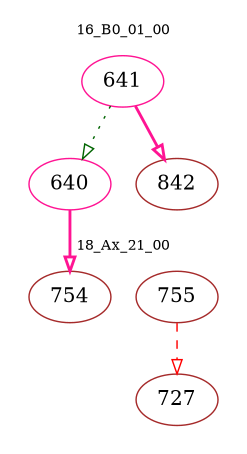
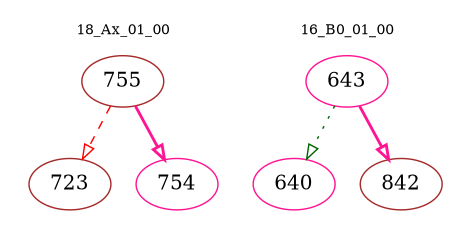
(123, 81) -> (347, 81)
(70, 241) -> (146, 126)
(124, 246) -> (124, 31)
(70, 297) -> (177, 184)
(177, 400) -> (70, 184)
